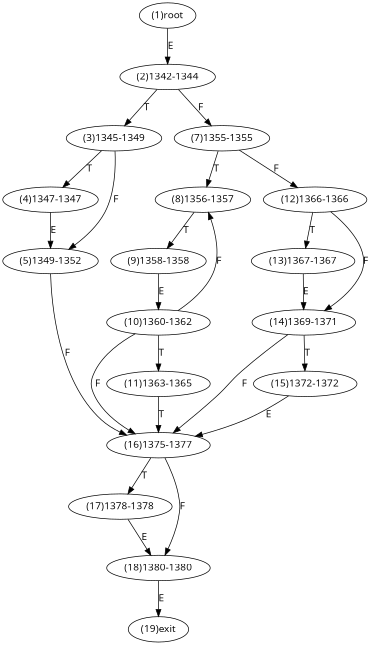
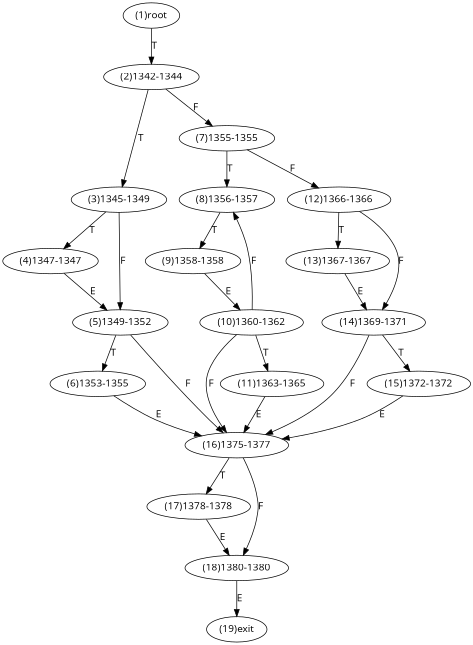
(170, 46) -> (154, 46)
none -> (98, 384)
(161, 415) -> (259, 415)
